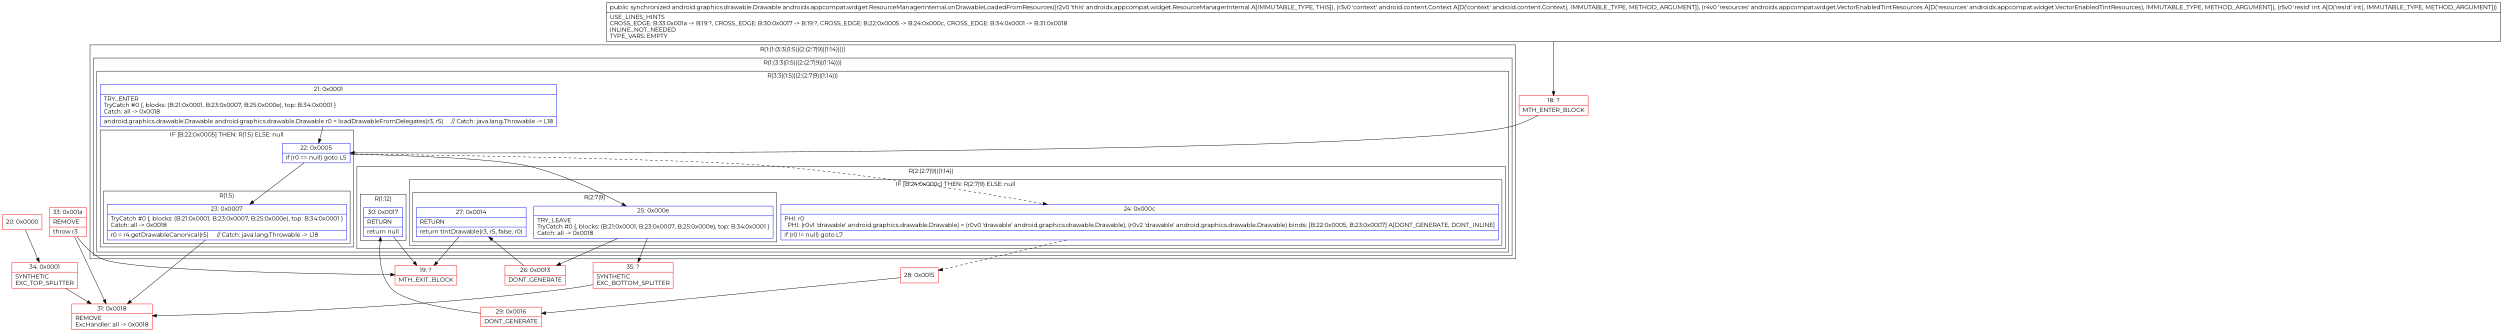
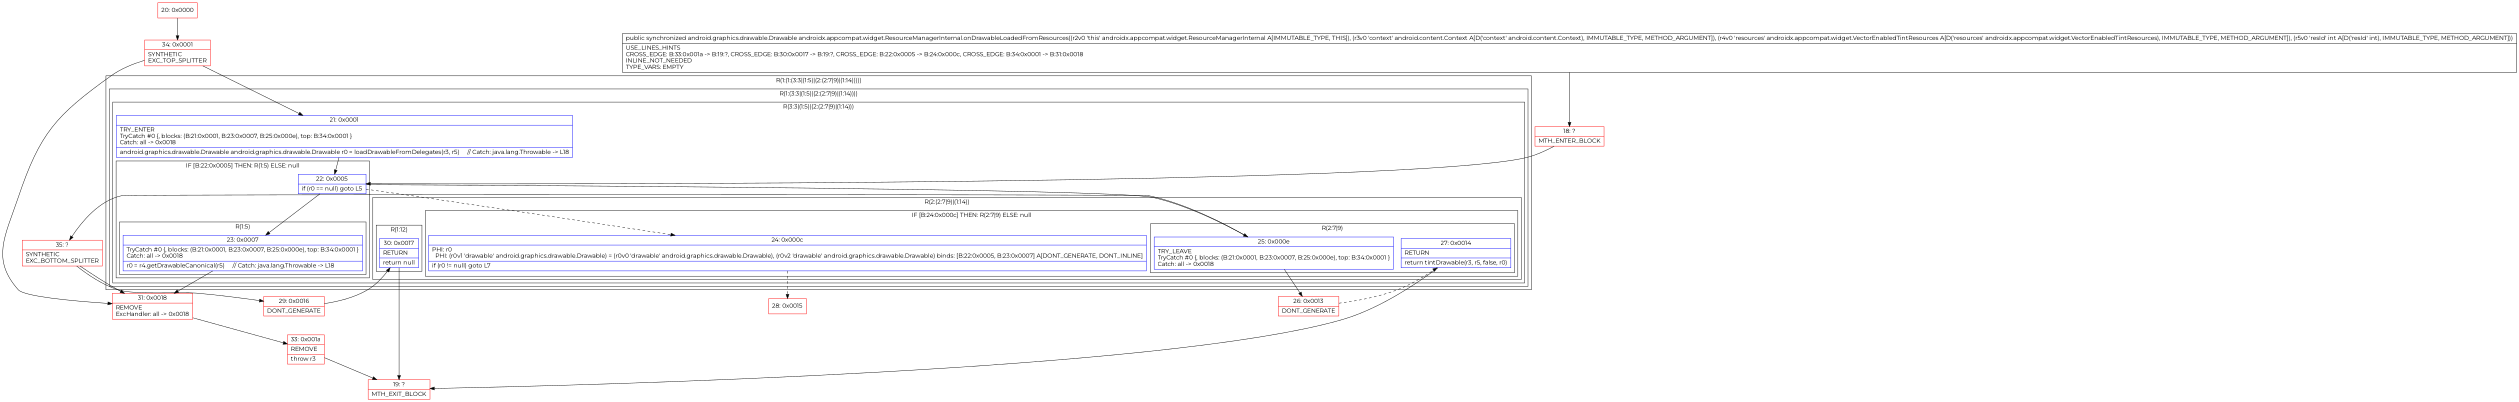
none -> (256, 92)
(508, 253) -> (1388, 293)
(90, 268) -> (238, 330)
(723, 295) -> (165, 293)
